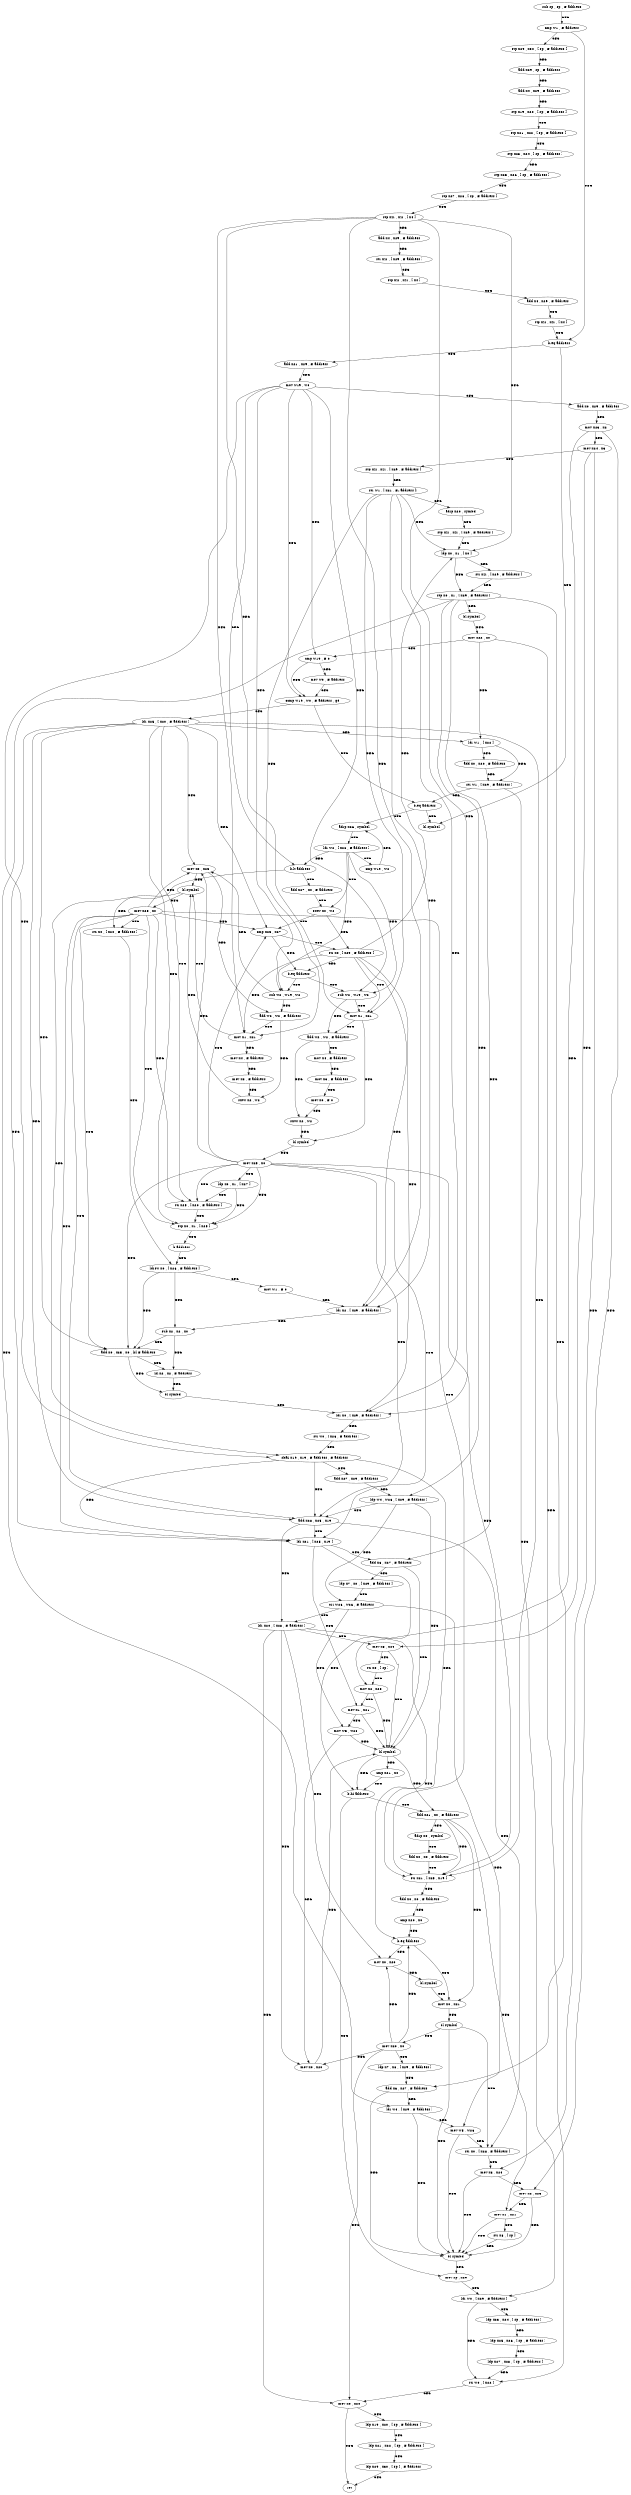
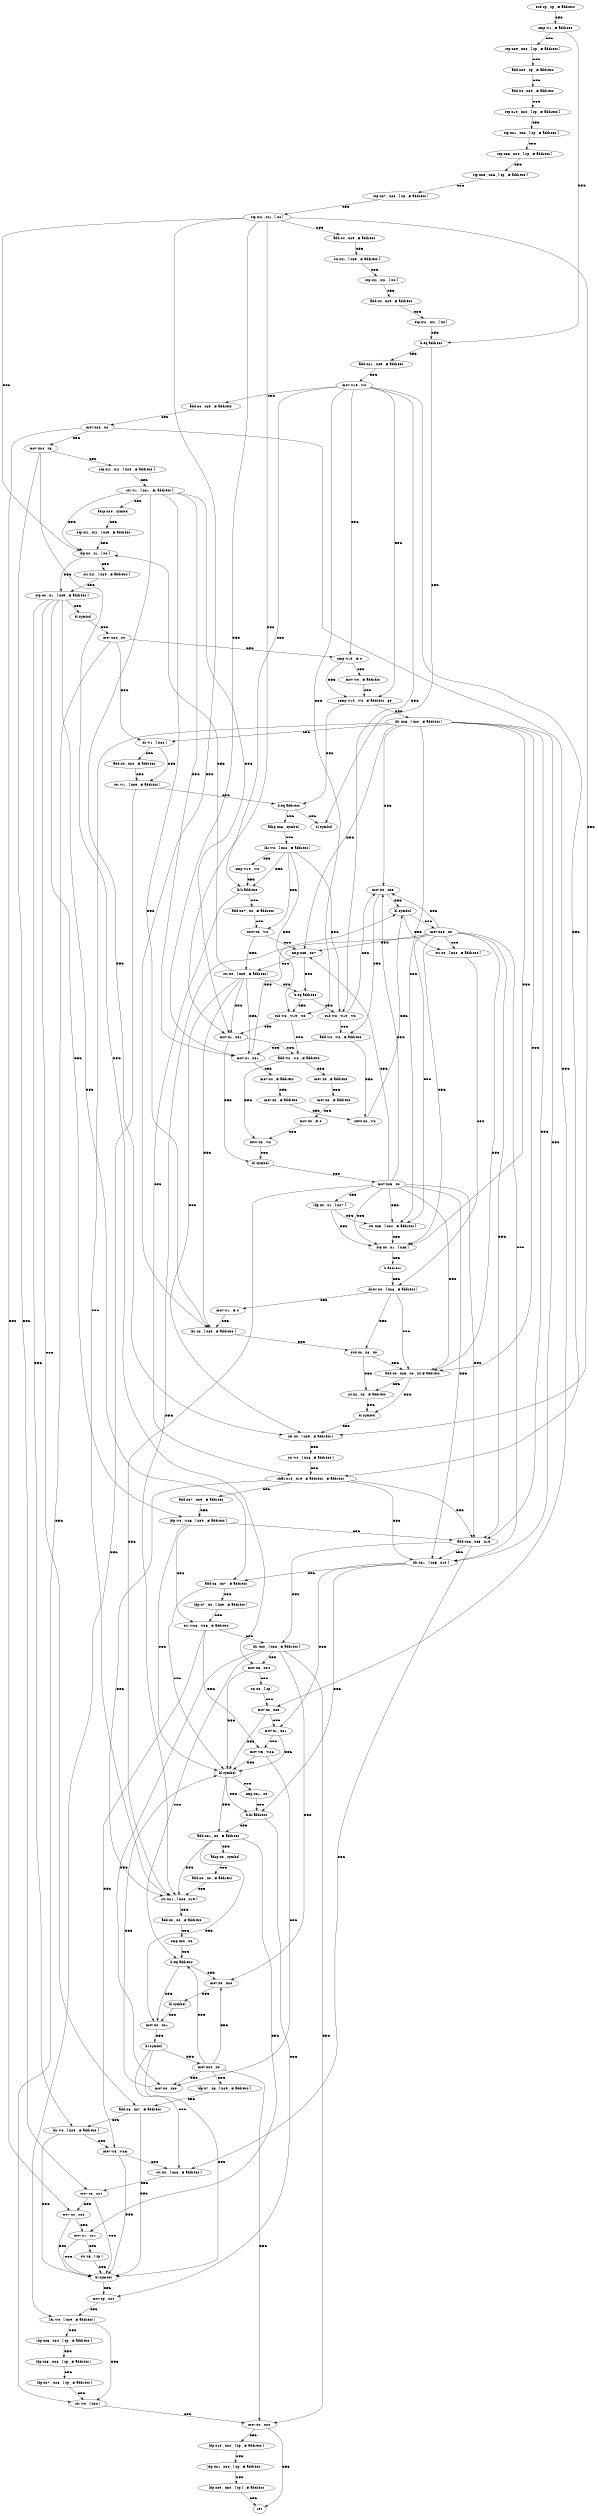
(382, 845) -> (247, 878)
